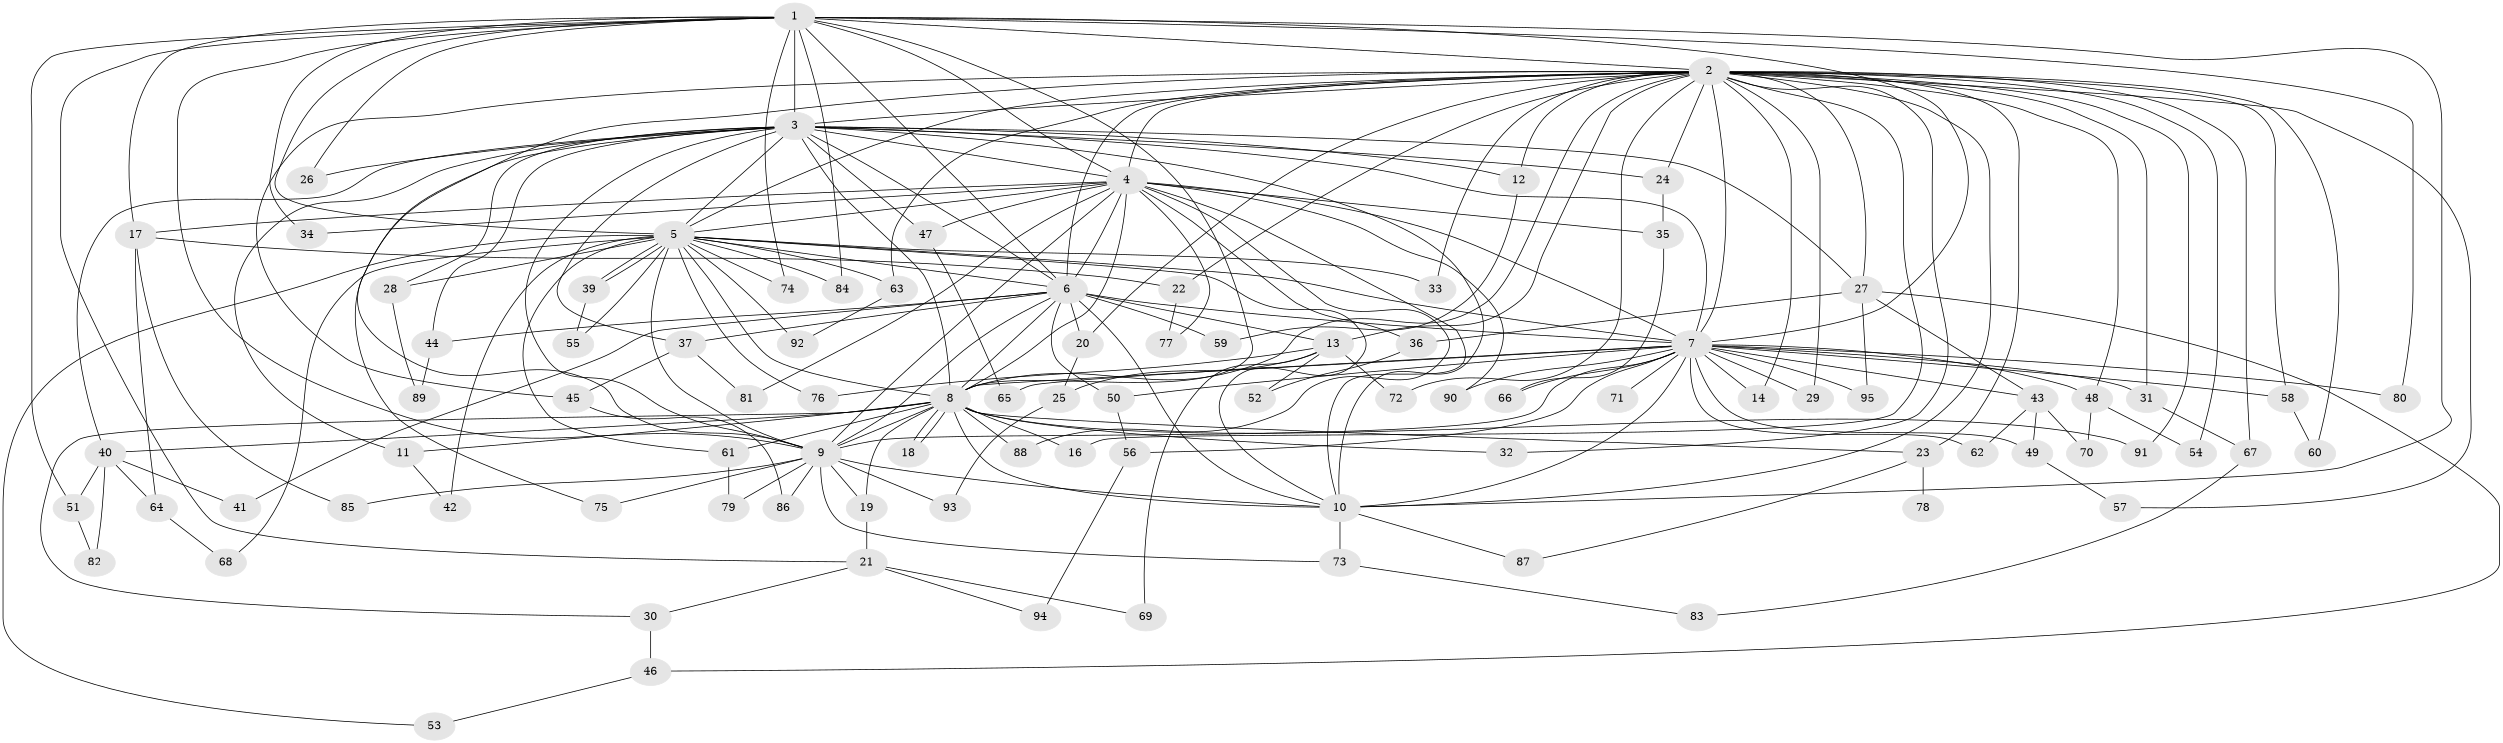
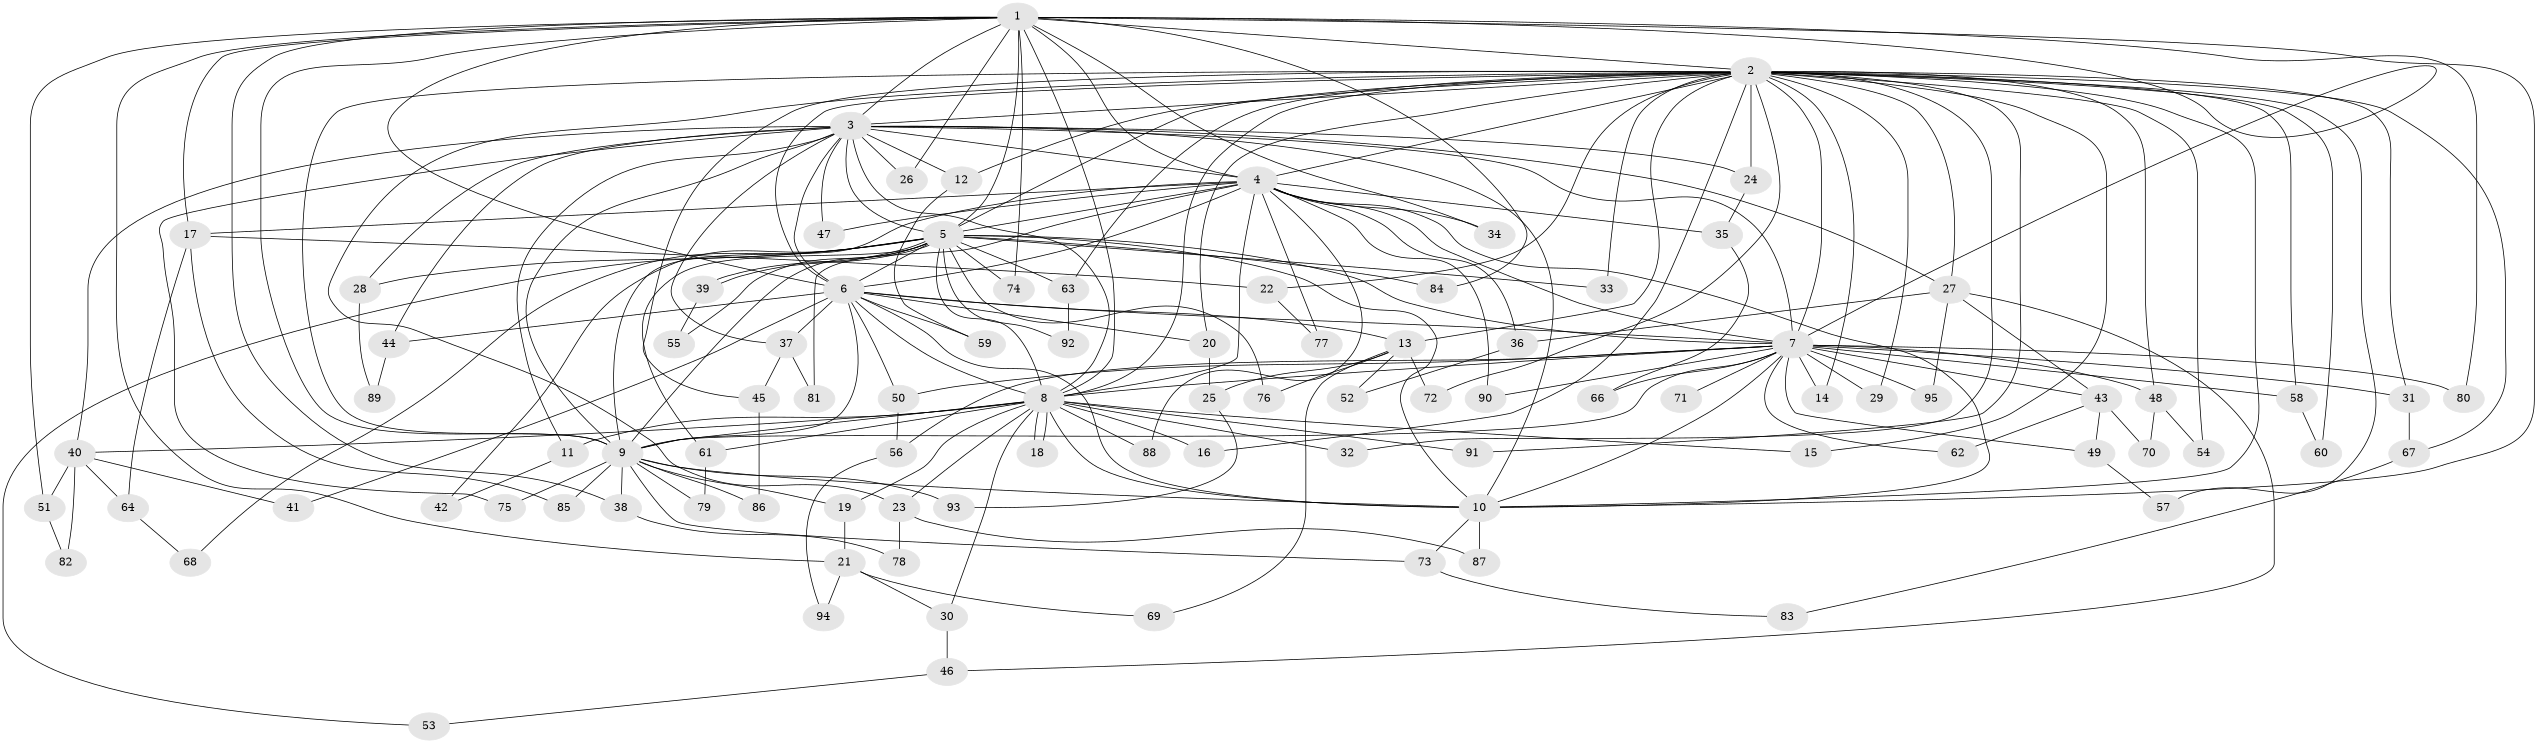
(1005, 399) -> none
none -> (1811, 453)
none -> (621, 508)
